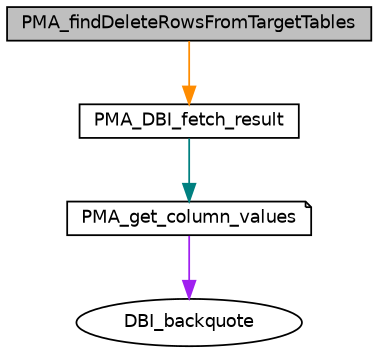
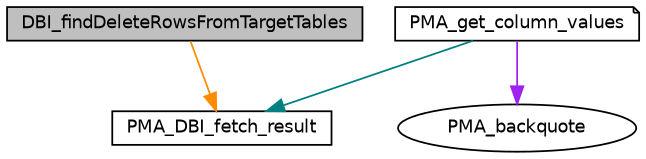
(189, 24) -> (185, 24)
(189, 161) -> (378, 73)
(189, 323) -> (517, 128)
